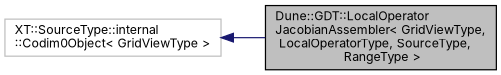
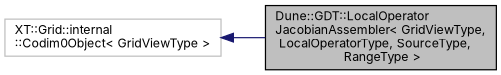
(113, 38) -> (113, 38)
